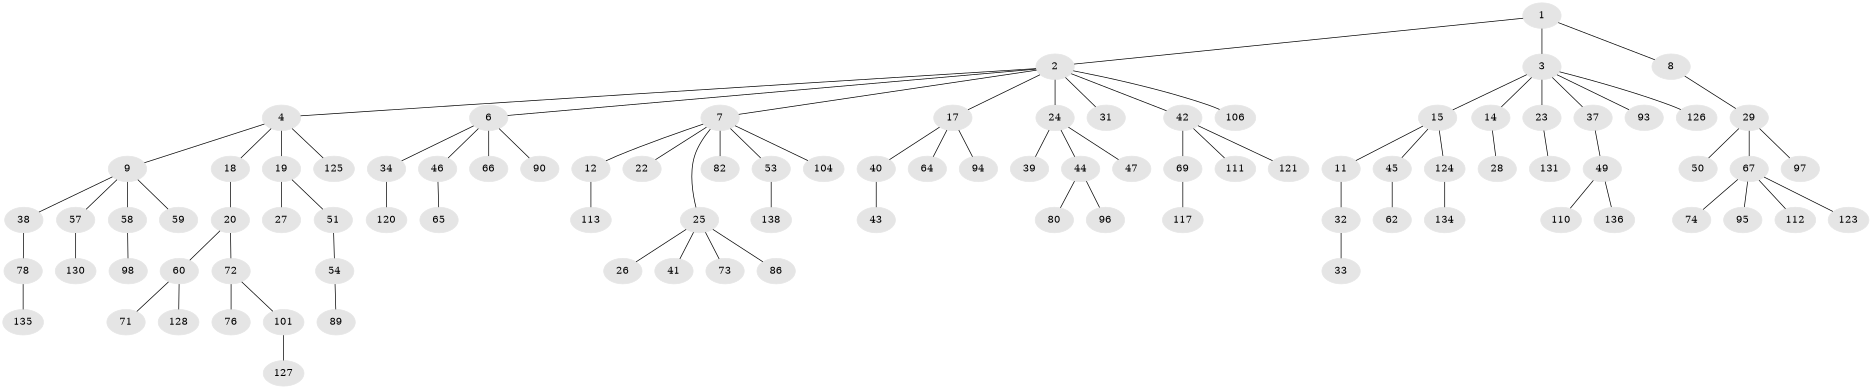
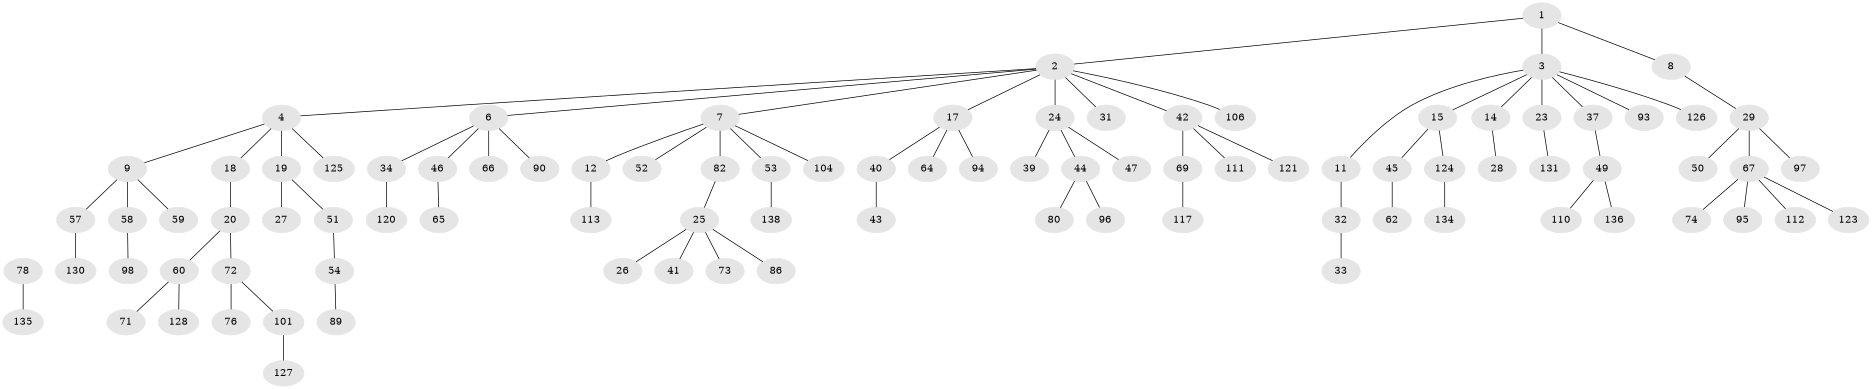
(1389, 143) -> (1428, 97)
(693, 166) -> (710, 195)
(642, 169) -> (642, 169)
(24, 220) -> none
